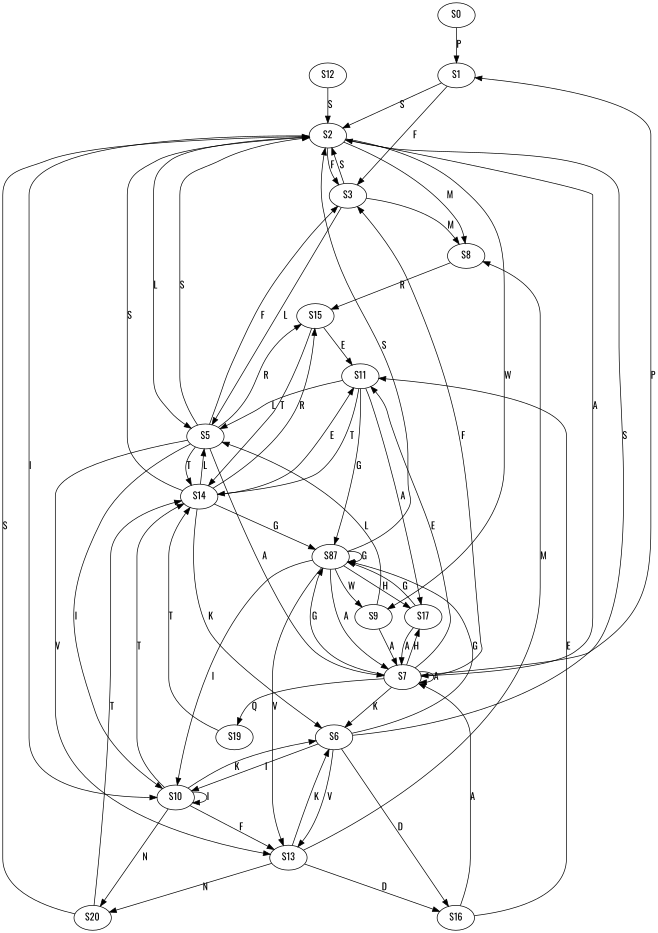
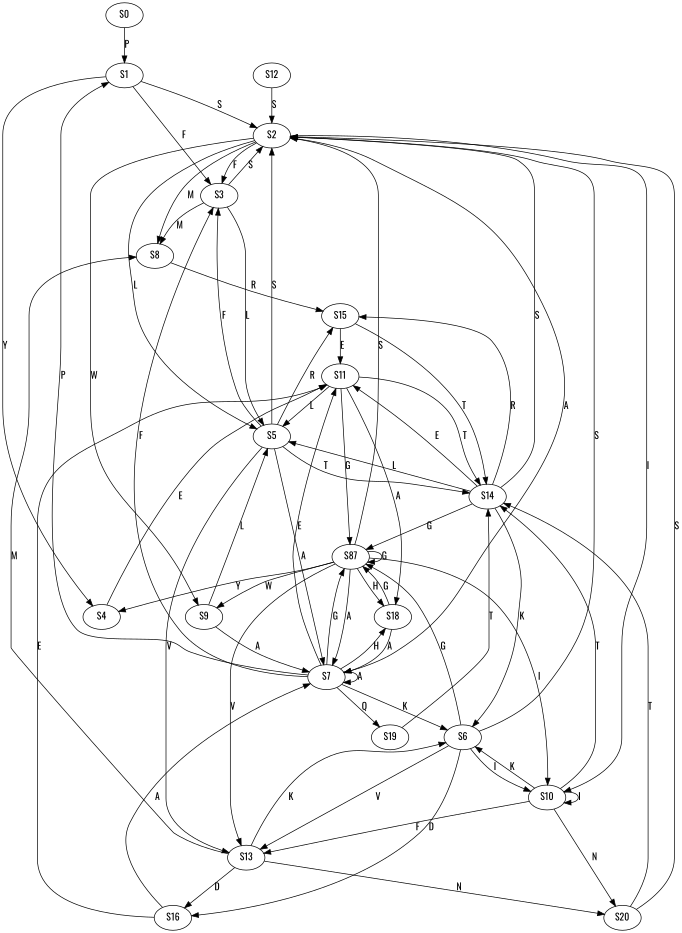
(75, 604) -> none
none -> (102, 617)
(423, 617) -> (393, 617)
